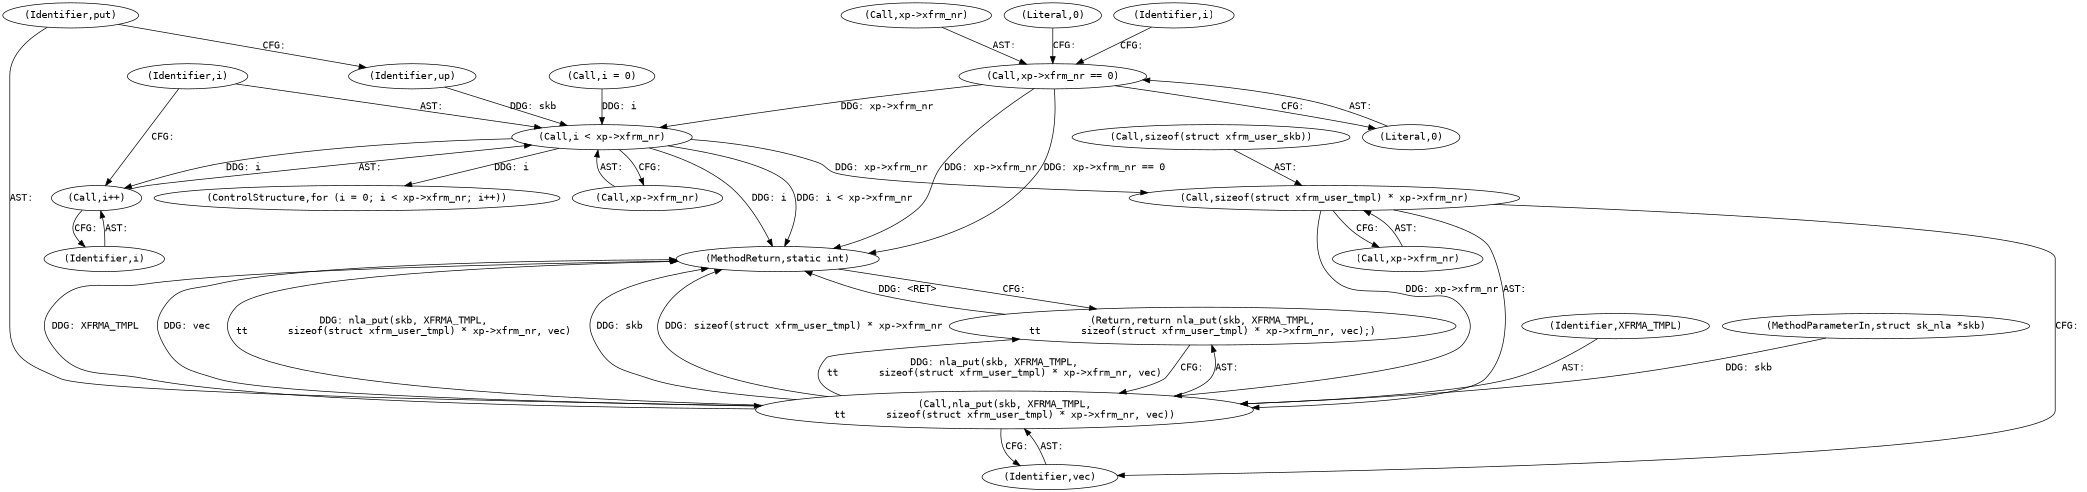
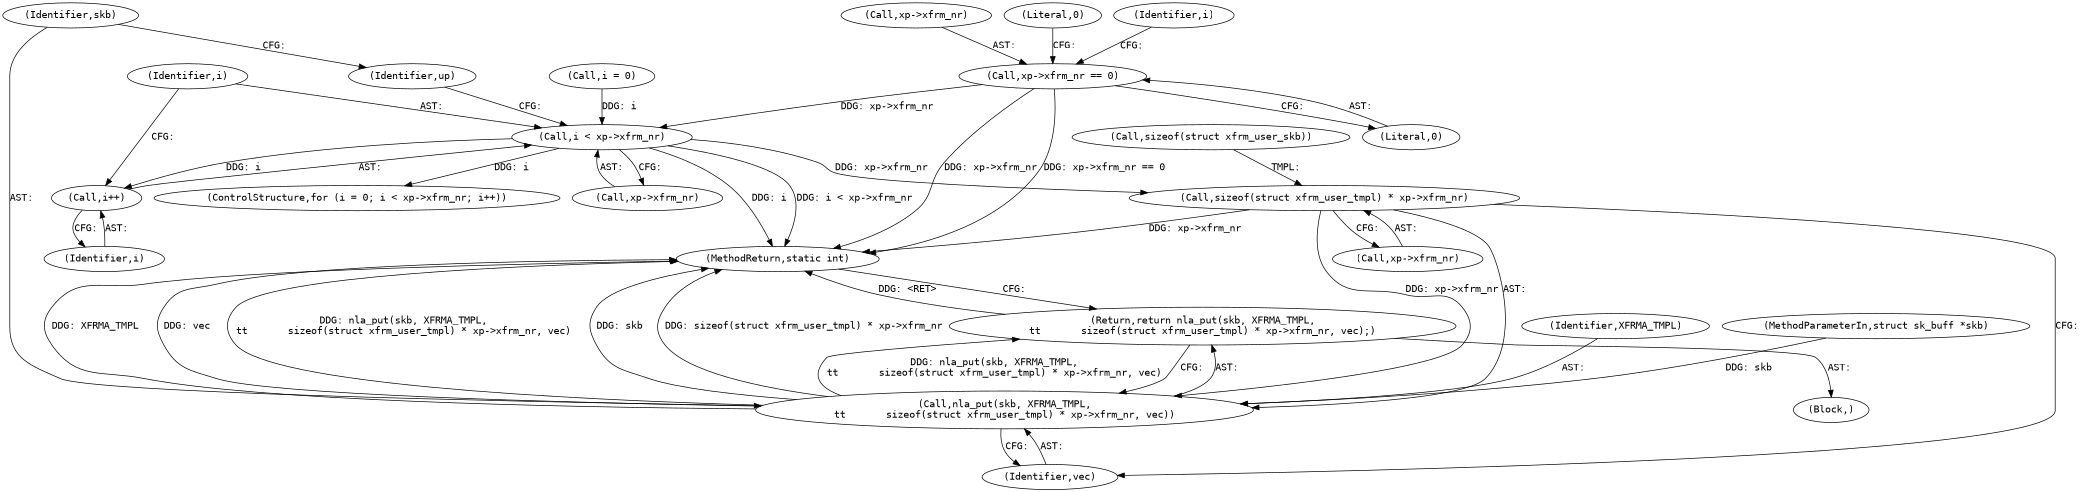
(71, 15) -> (71, 15)
(533, 107) -> (533, 107)
(1289, 168) -> (1289, 168)
none -> (1060, 234)
(1876, 326) -> (1876, 326)
none -> (1831, 410)
